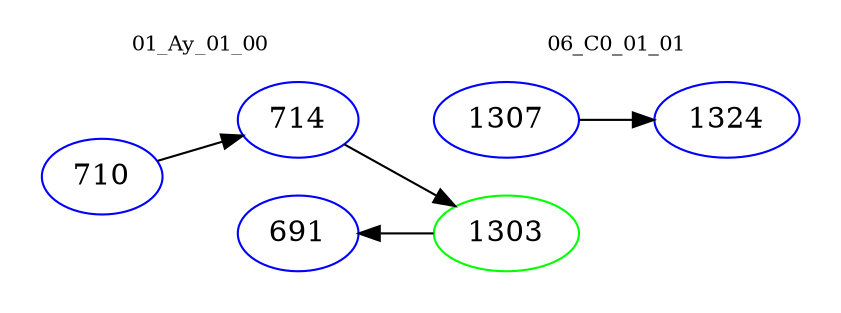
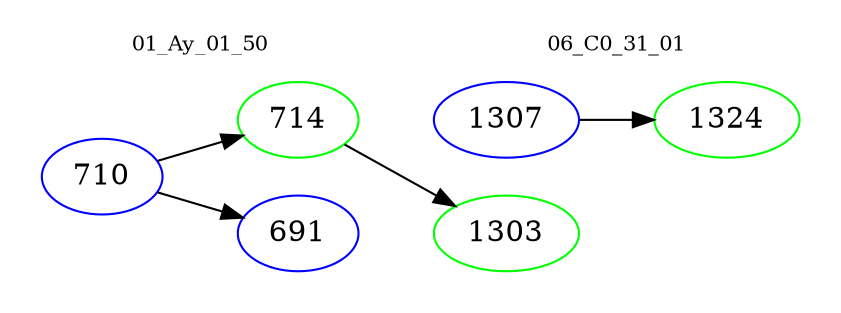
(200, 45) -> (200, 45)
(617, 45) -> (617, 45)
(298, 120) -> (298, 120)
(727, 120) -> (727, 120)
(404, 233) -> (190, 202)
